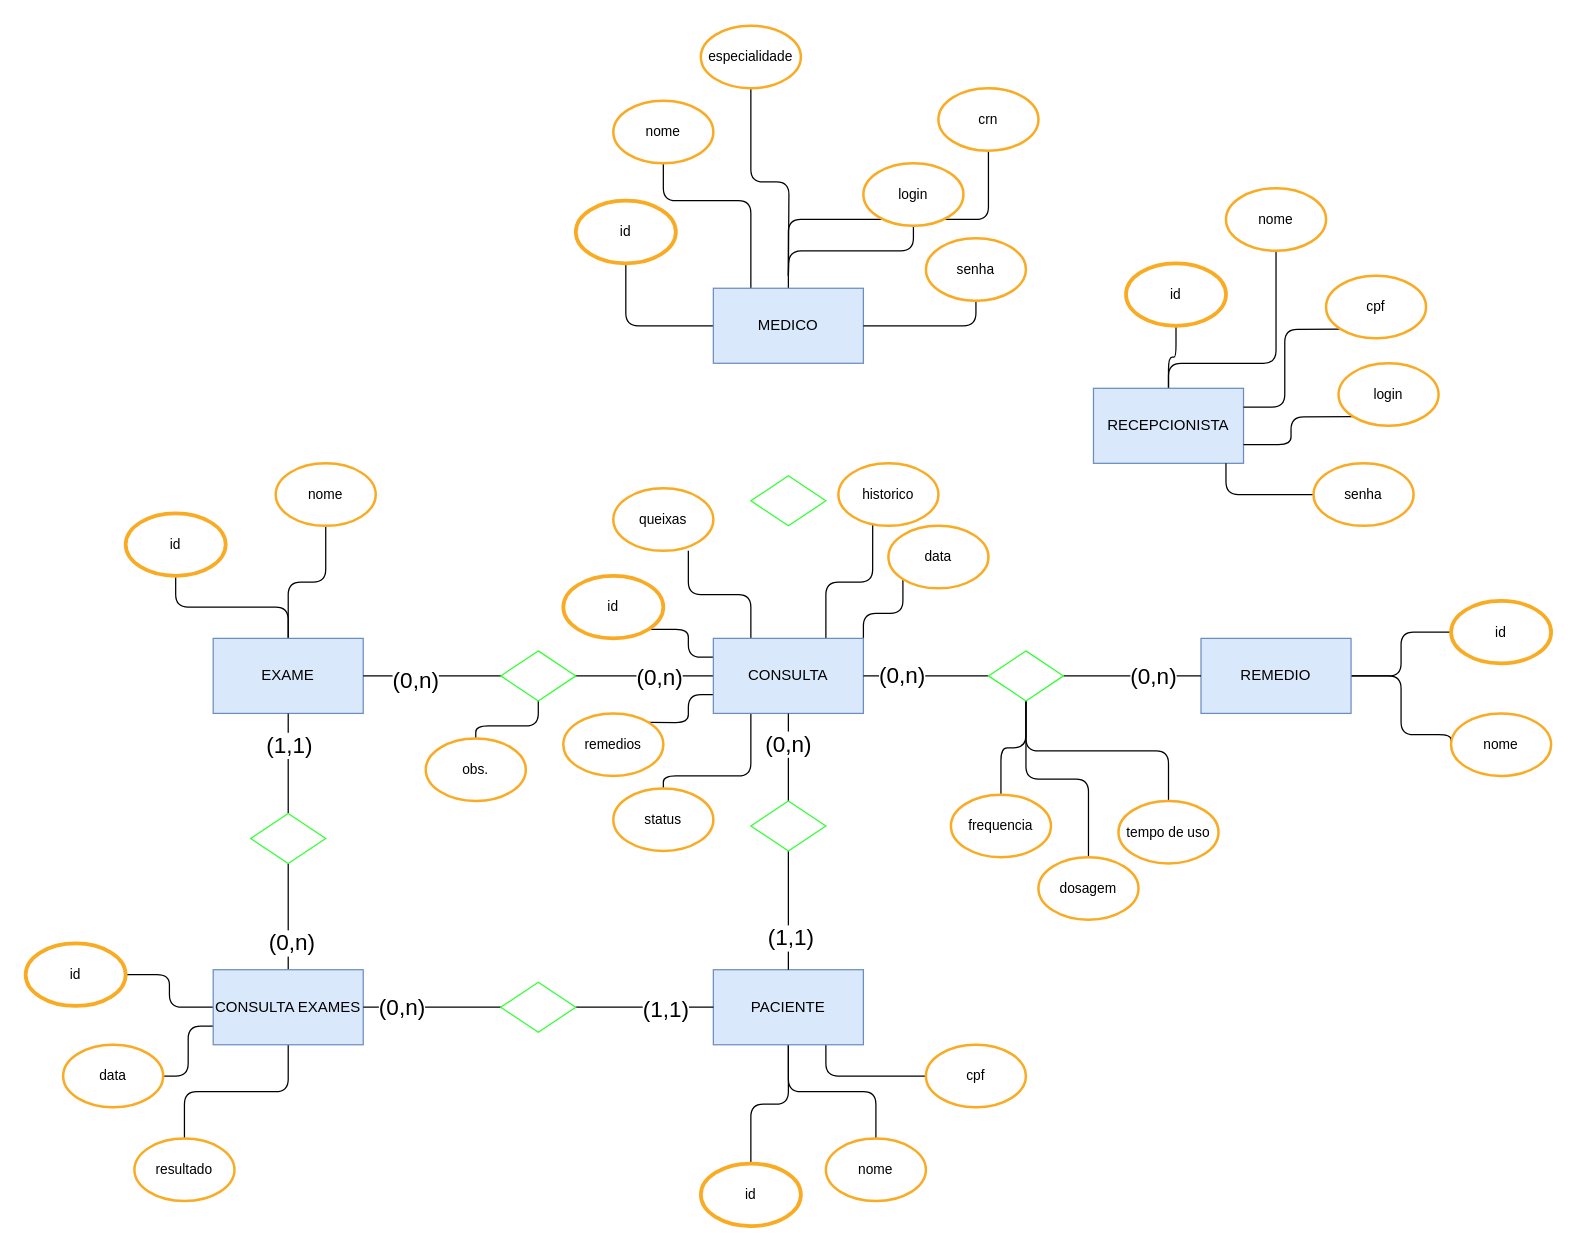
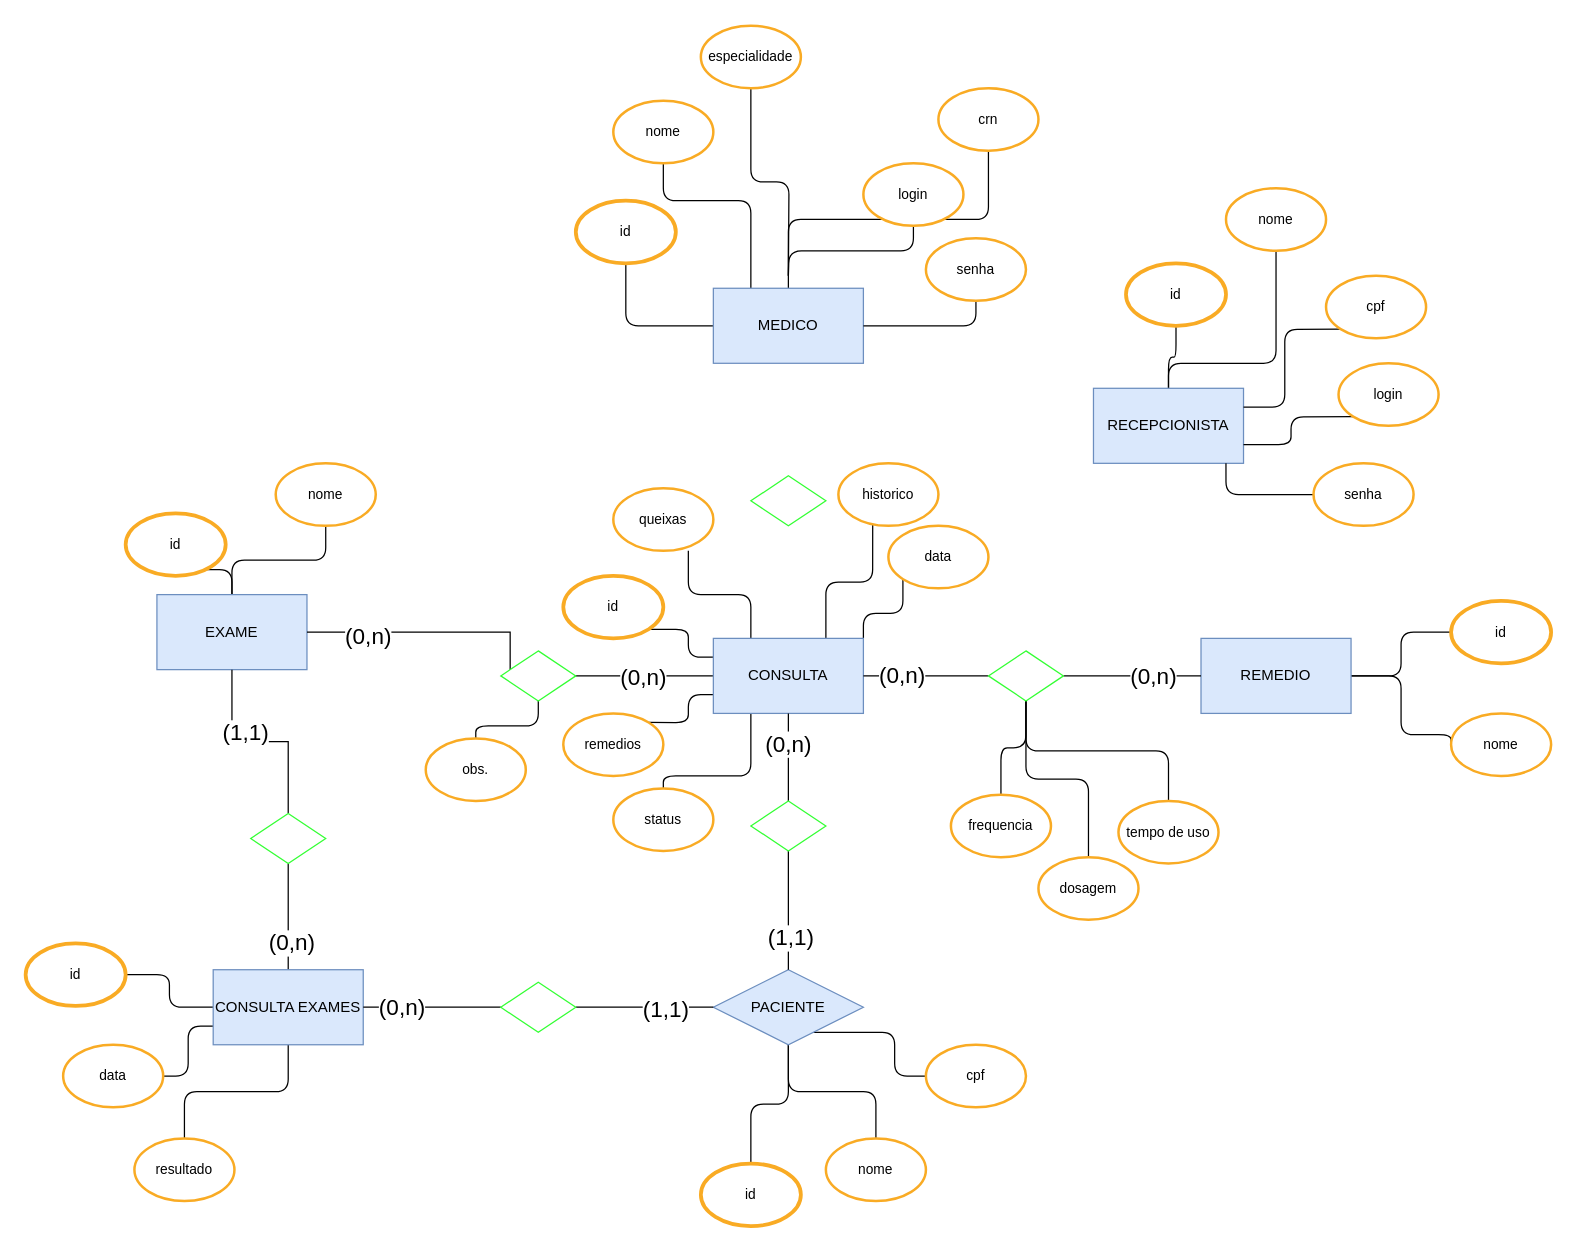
(288, 676) -> (232, 632)
(788, 1007) -> (788, 1007)
